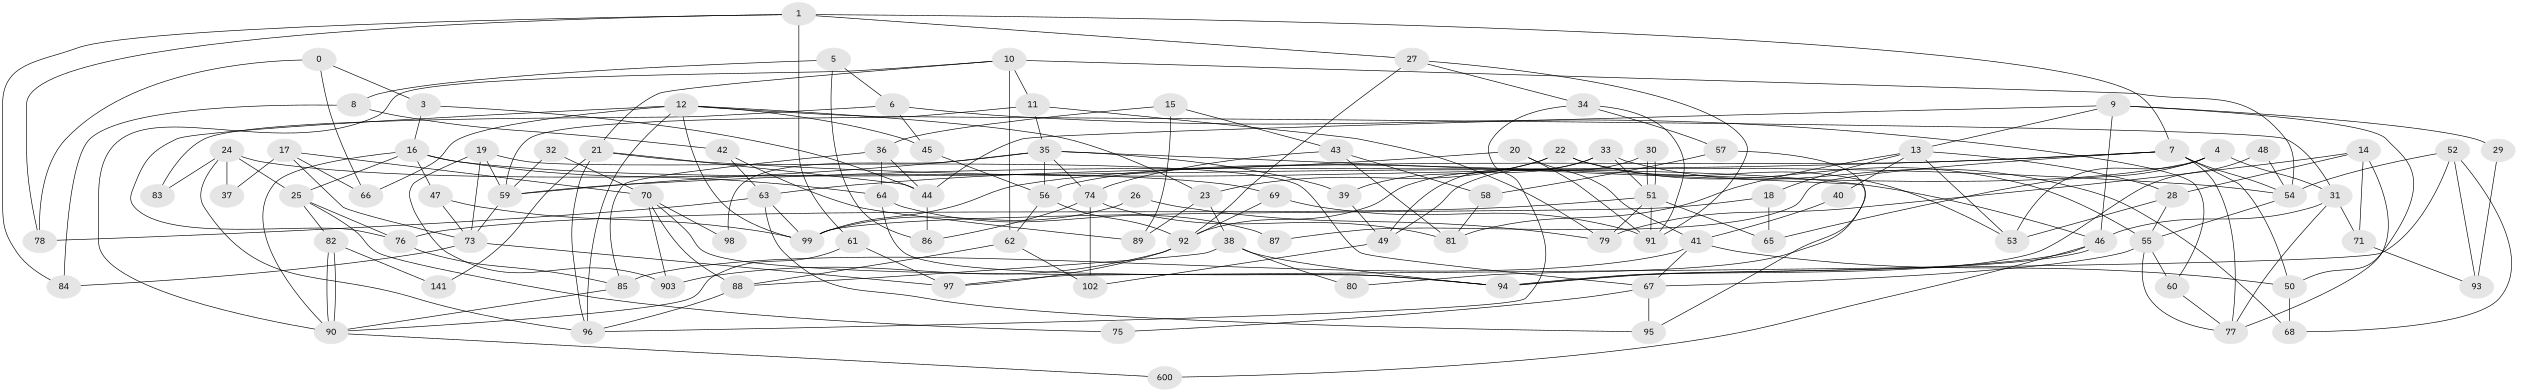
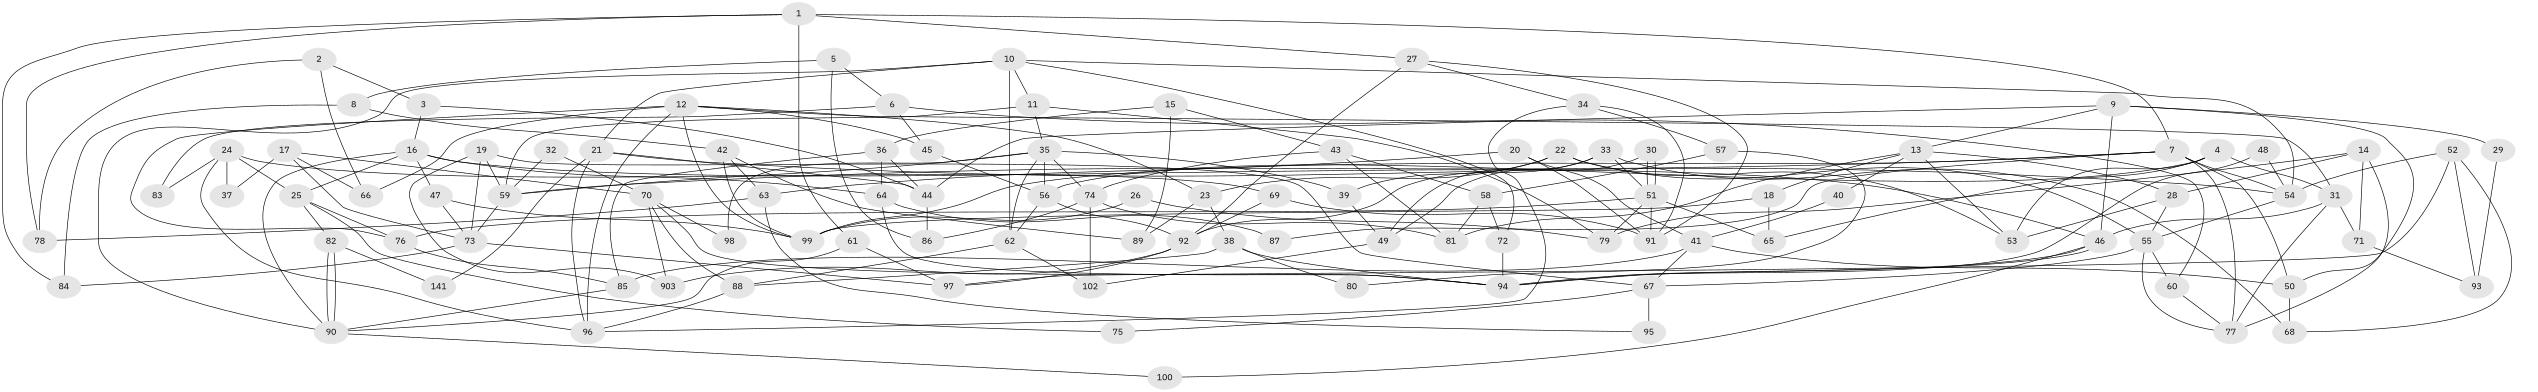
(319, 59) -> (319, 59)
(1591, 173) -> (1019, 193)
(786, 219) -> (745, 211)
none -> (1503, 241)
(1165, 378) -> (1165, 378)
